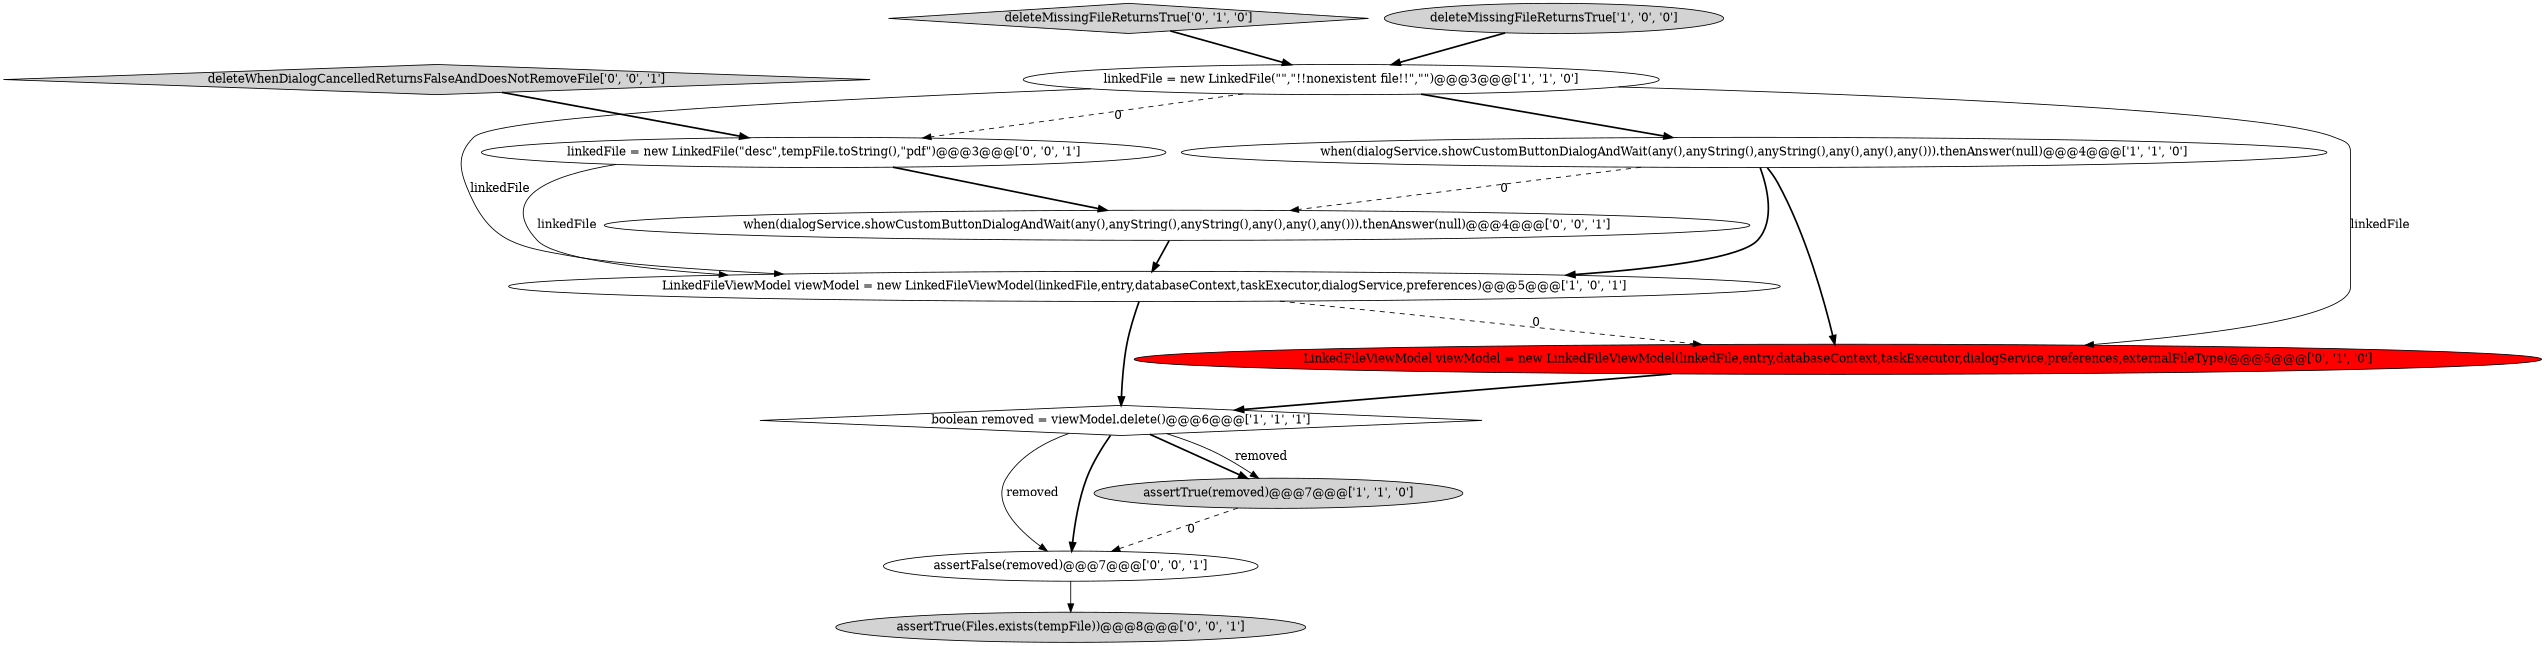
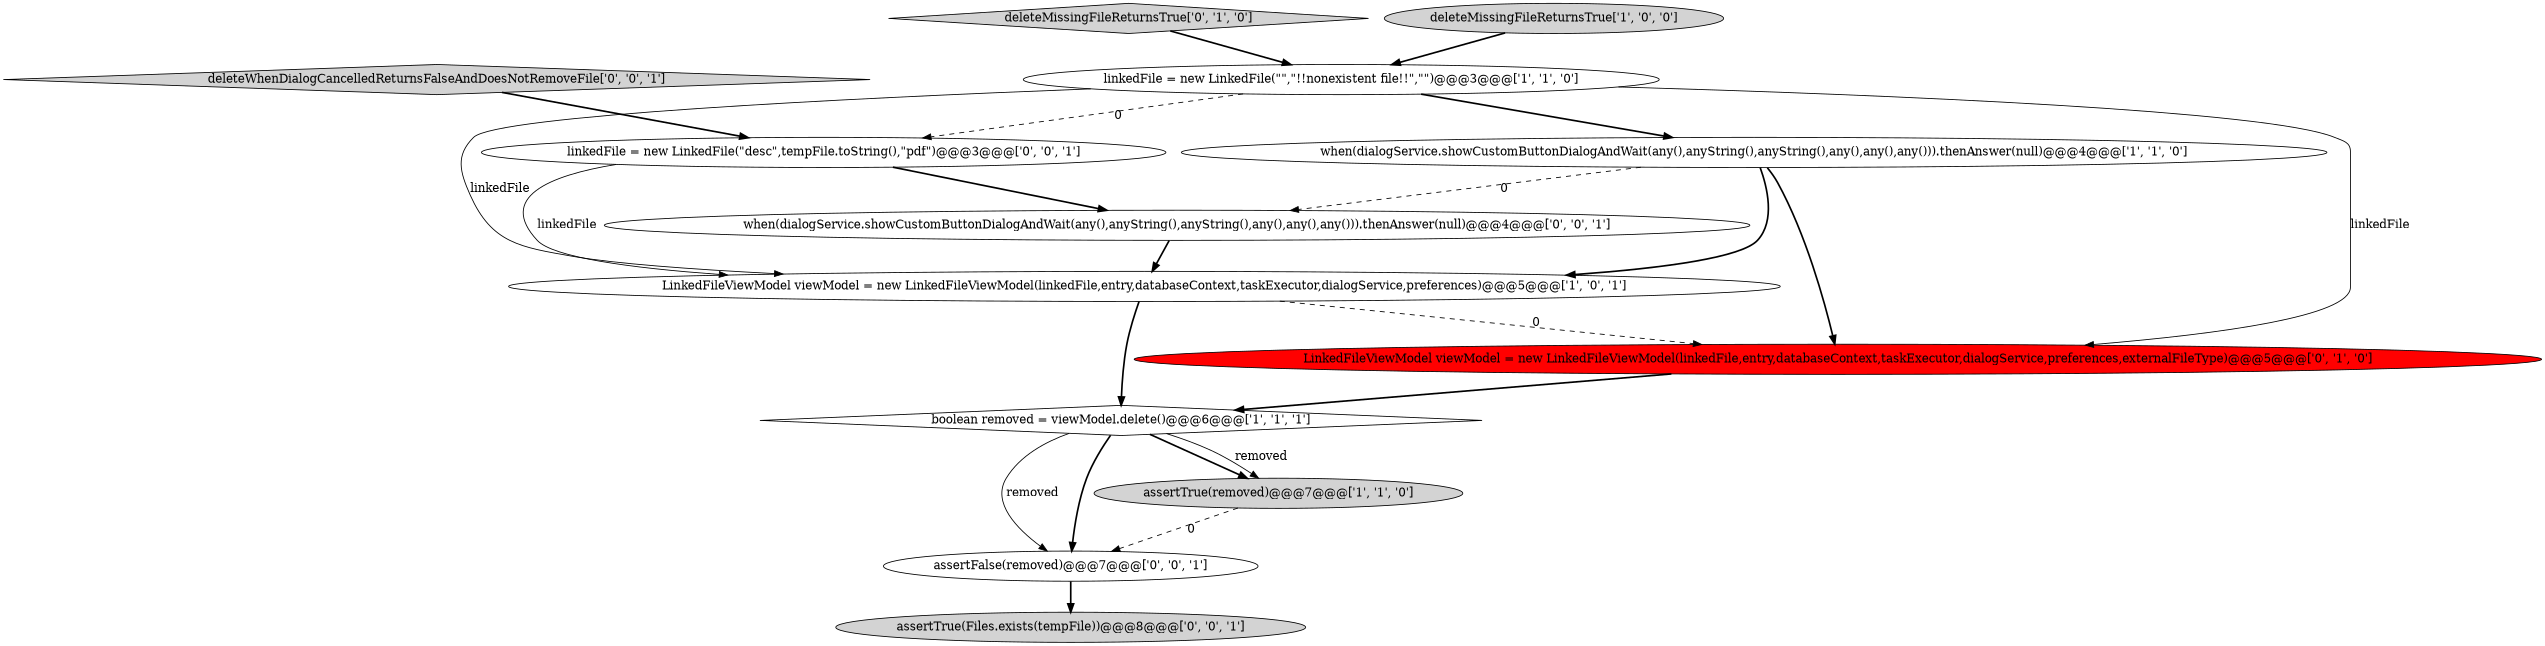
(1071, 593) -> (1071, 593)
